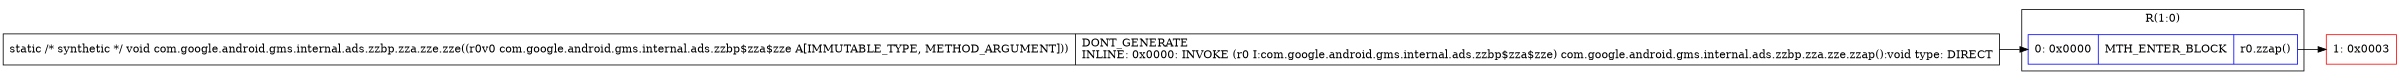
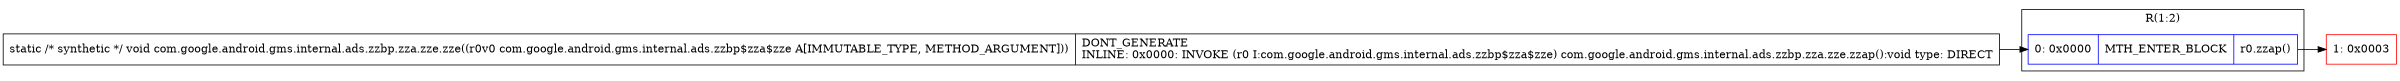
(2163, 19) -> (2163, 19)
